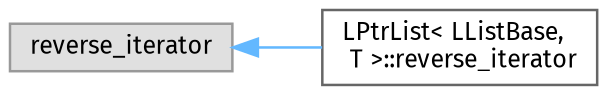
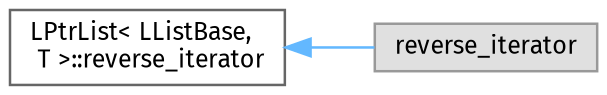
(290, 47) -> (343, 47)
